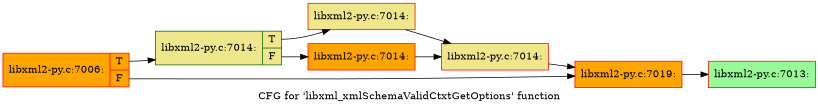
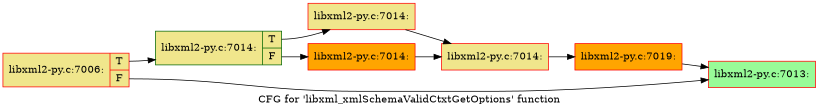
(66, 70) -> (66, 70)
(348, 79) -> (415, 91)
